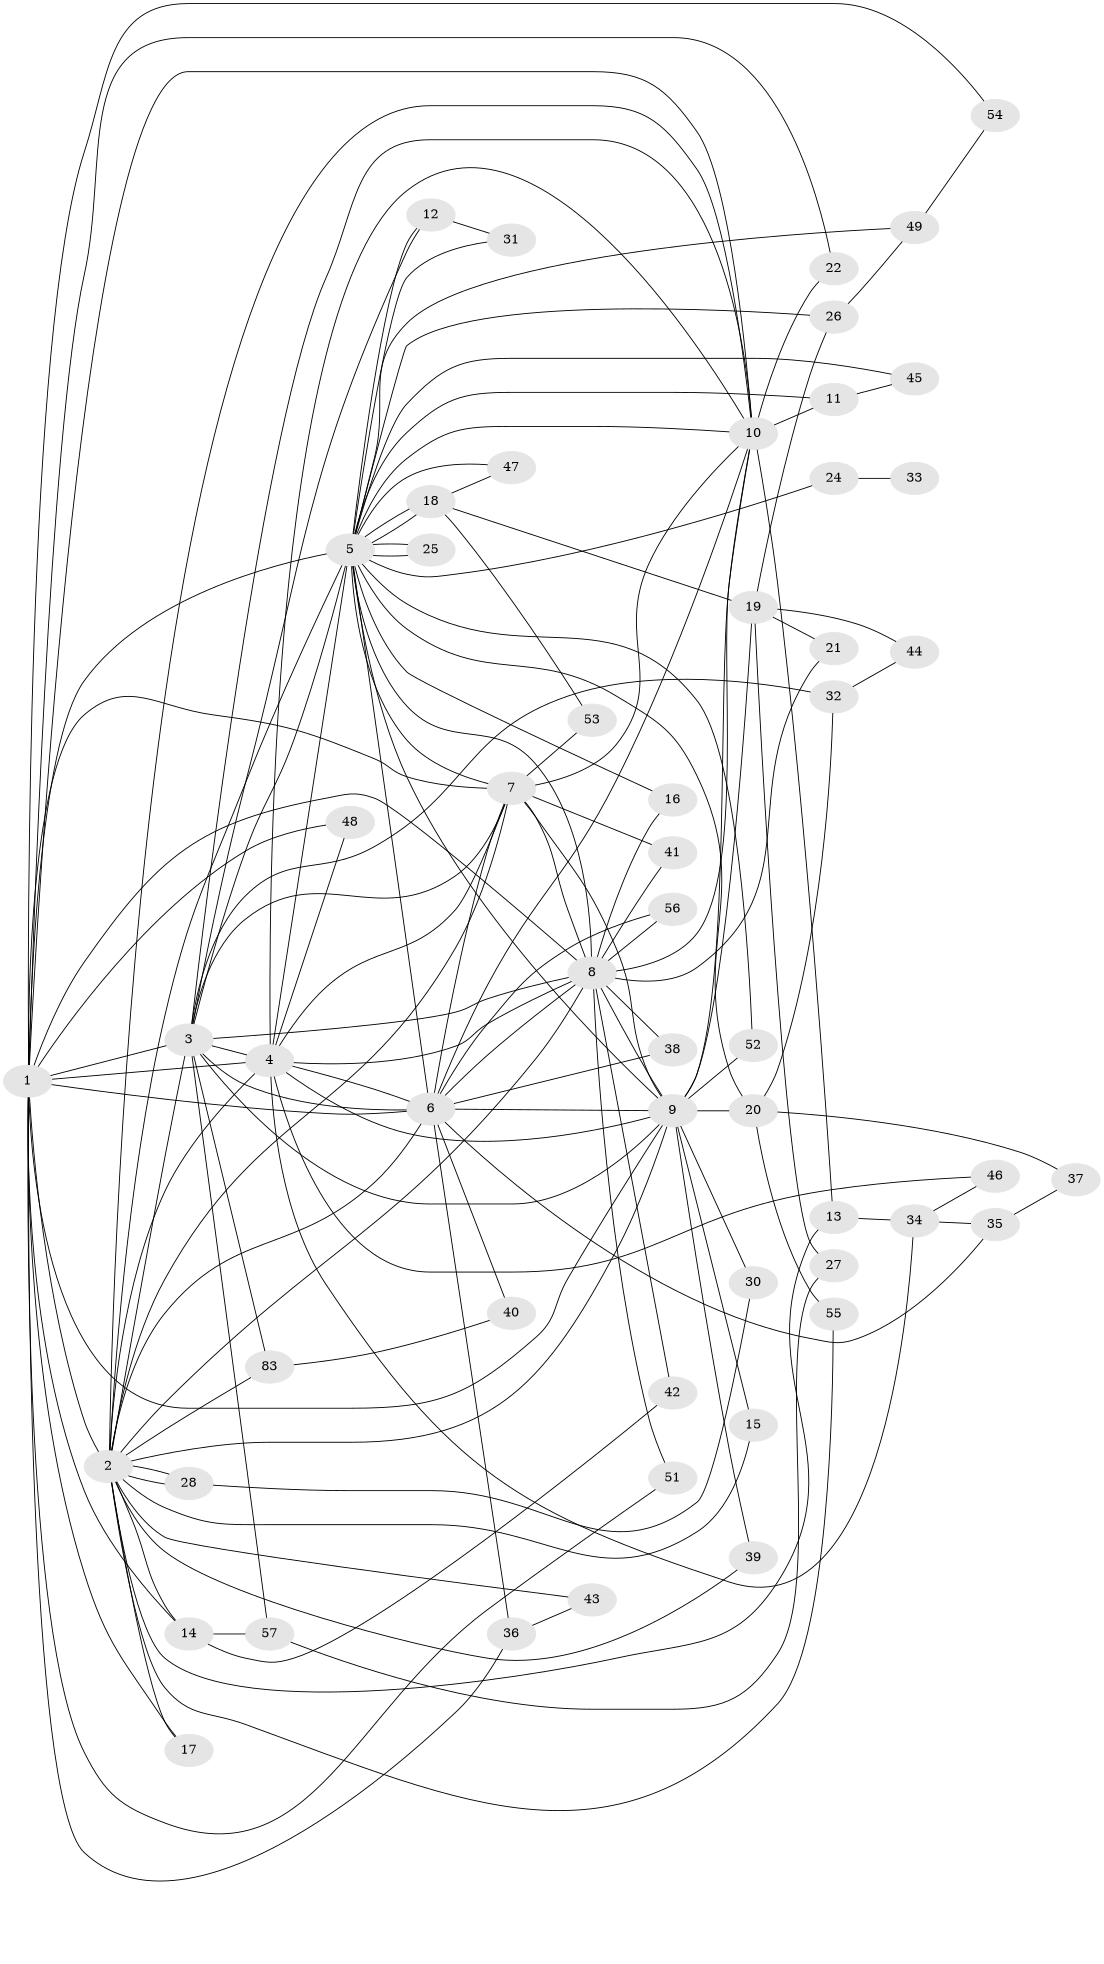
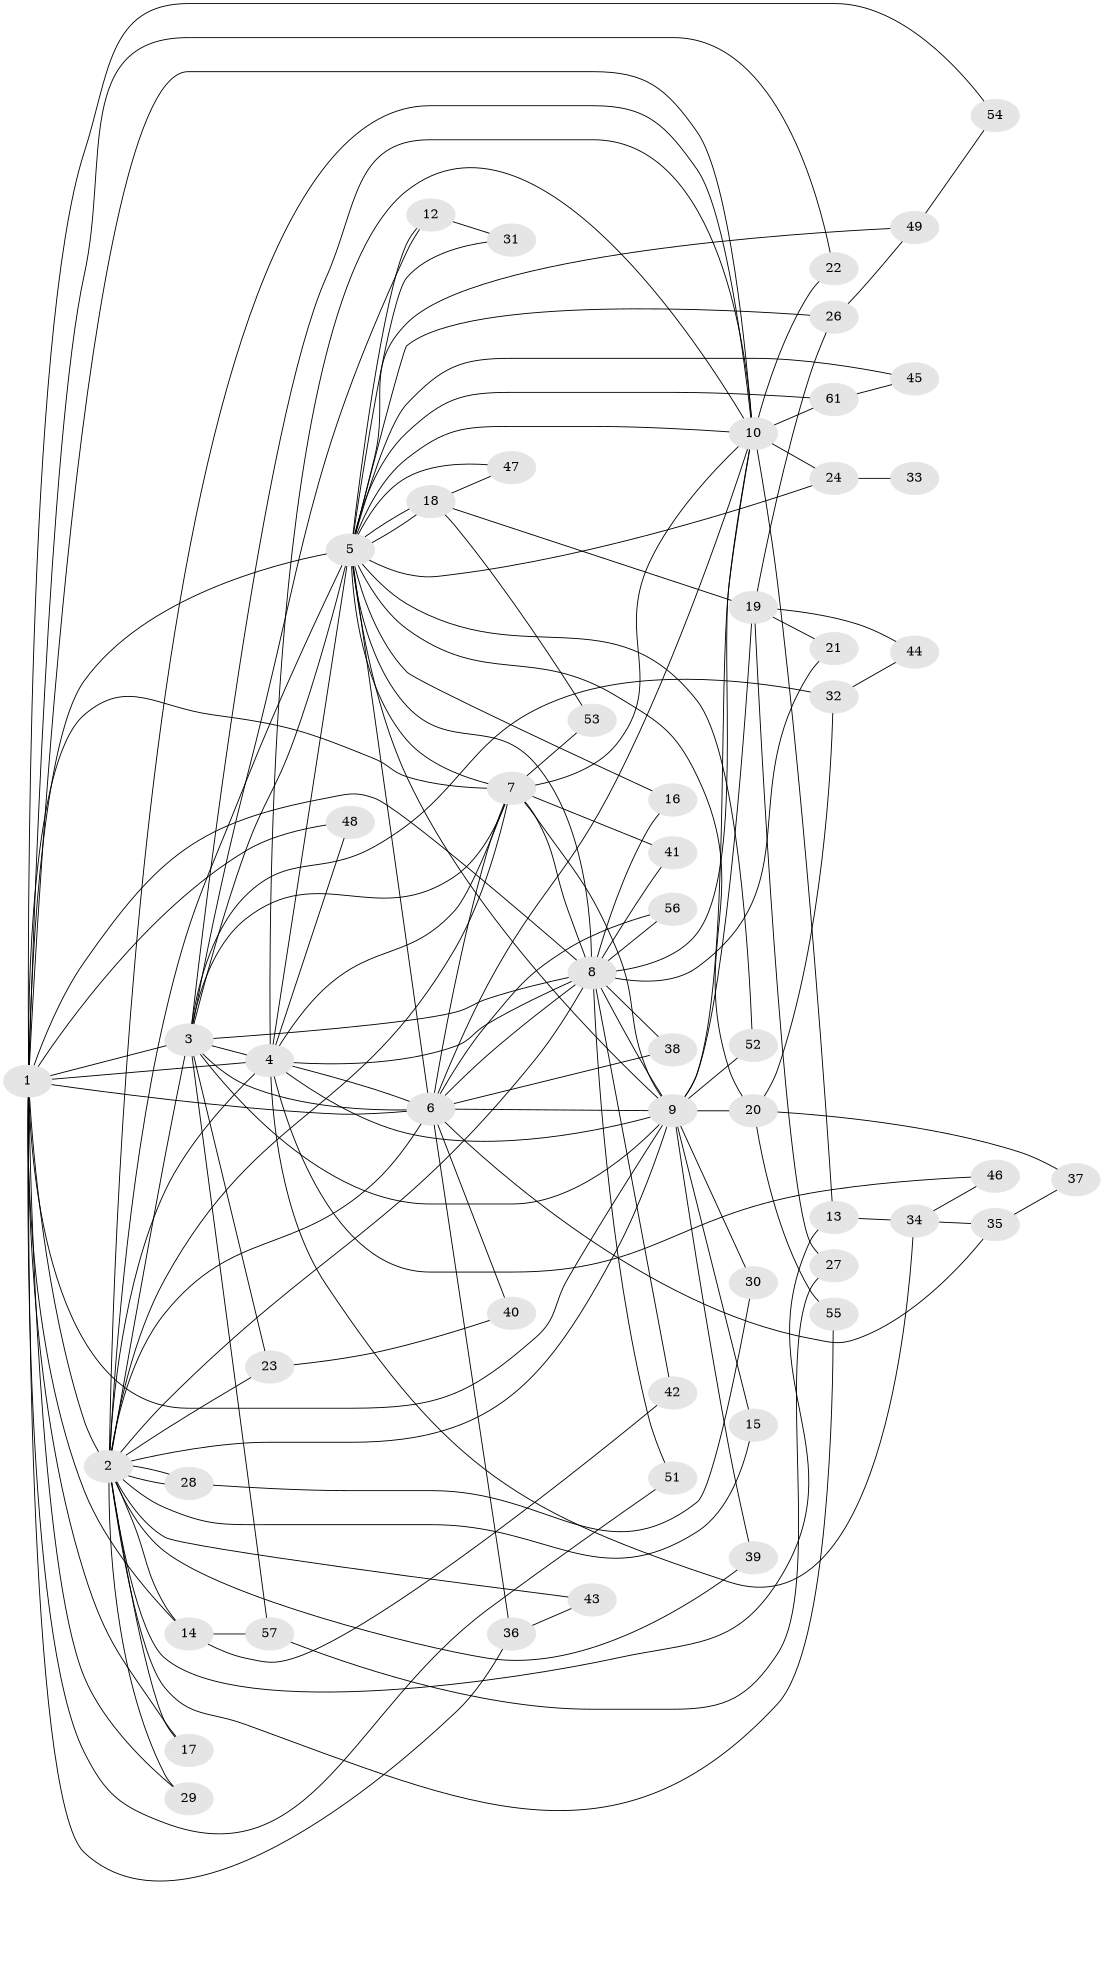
(834, 400) -> (834, 400)
none -> (794, 456)
(431, 550) -> none
(270, 1367) -> (270, 1367)
none -> (189, 1799)
